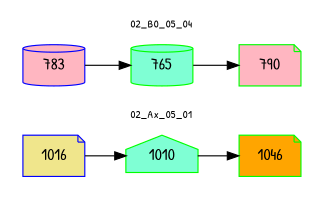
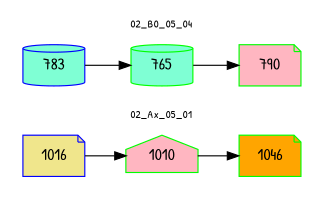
(54, 65) -> (54, 65)
(162, 156) -> (162, 156)
